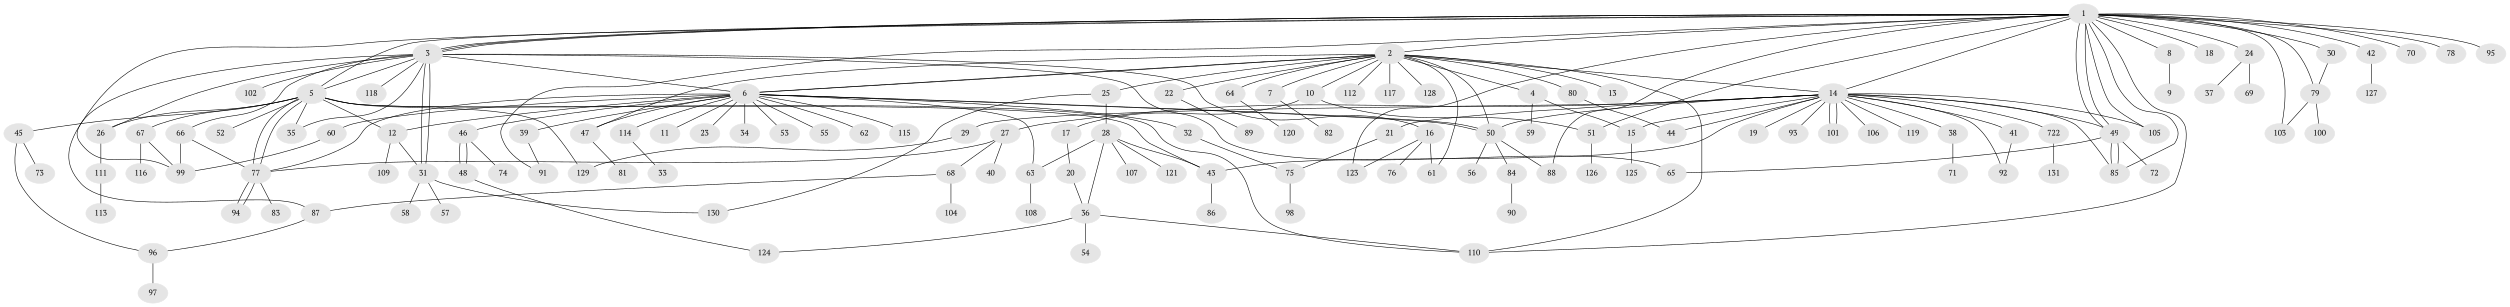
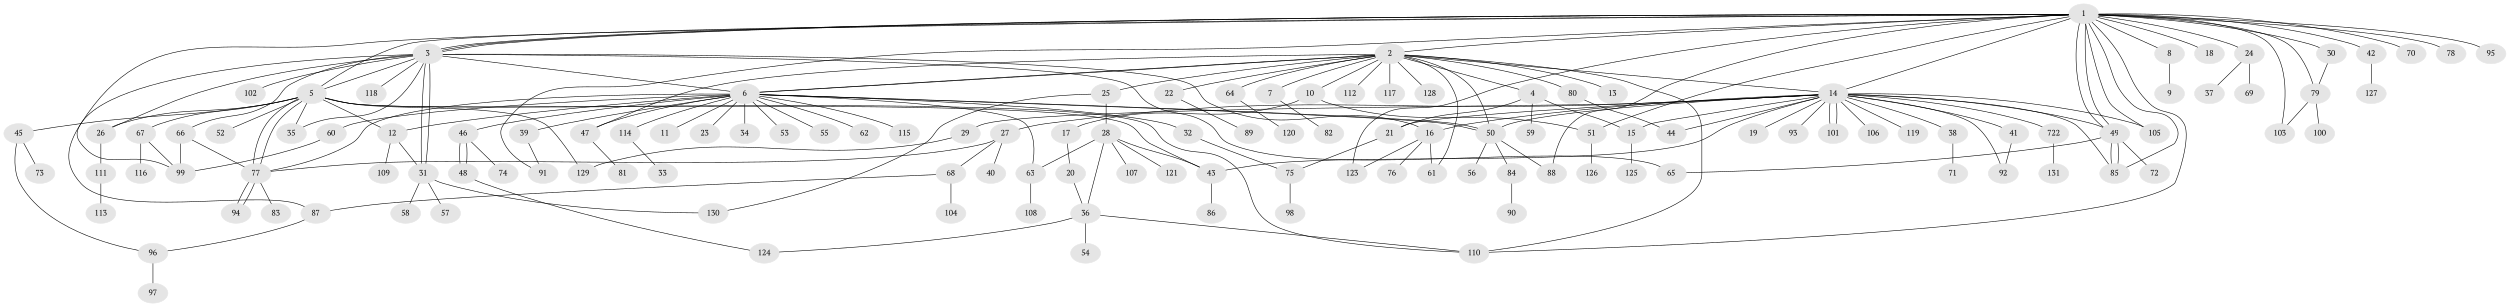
none -> (1464, 113)
none -> (1536, 115)
